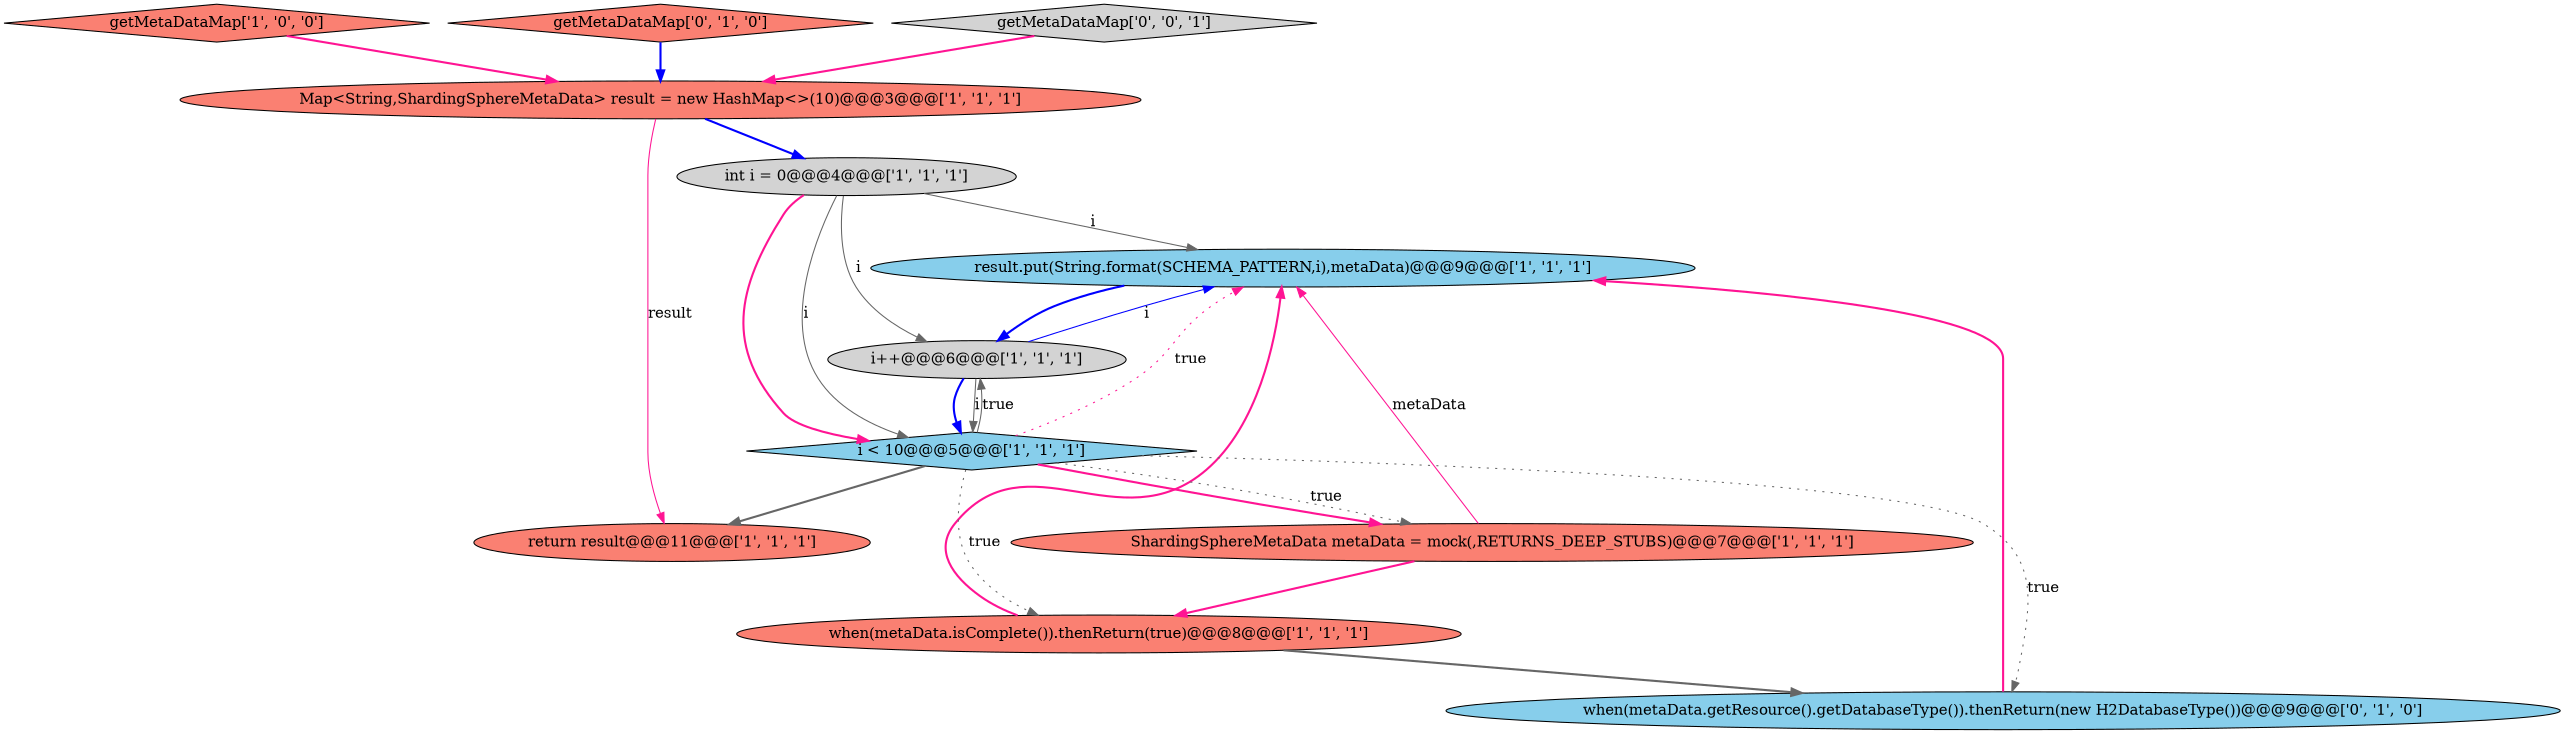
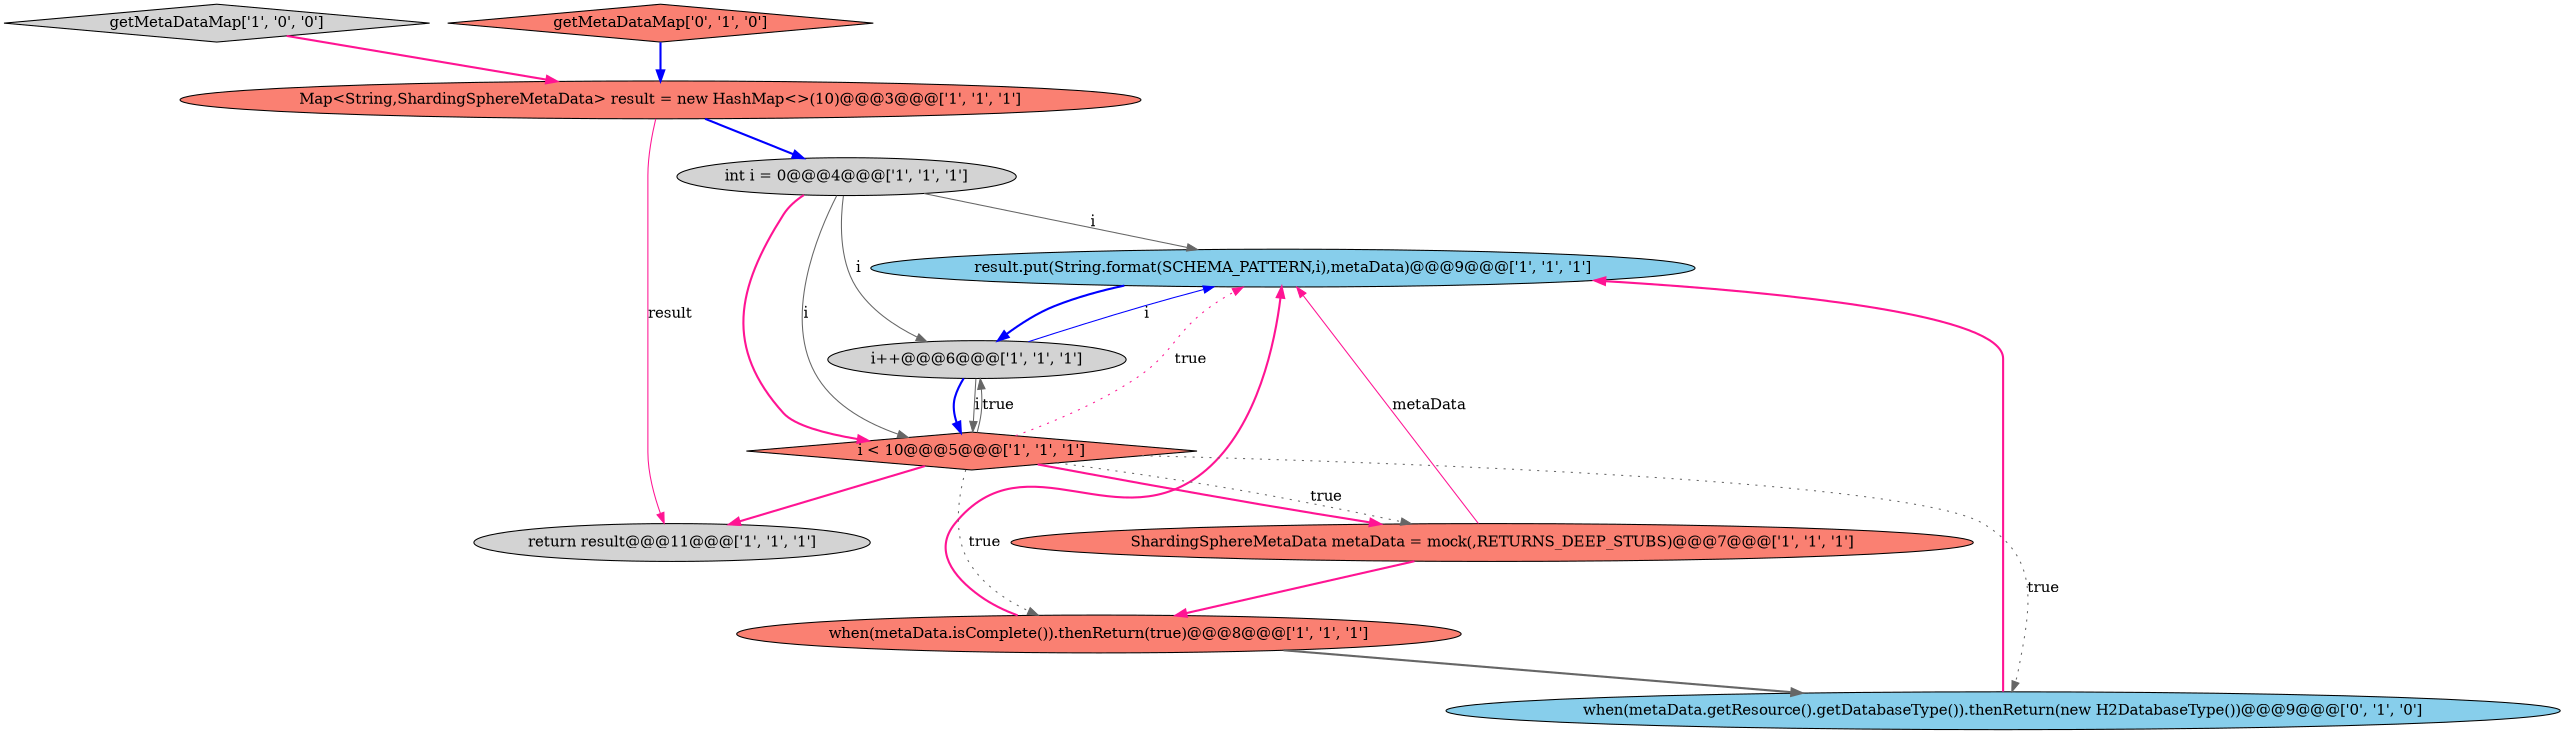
(217, 23) -> (217, 23)
(1104, 23) -> none
(972, 451) -> (972, 451)
(832, 494) -> (832, 494)
(672, 543) -> (672, 543)
